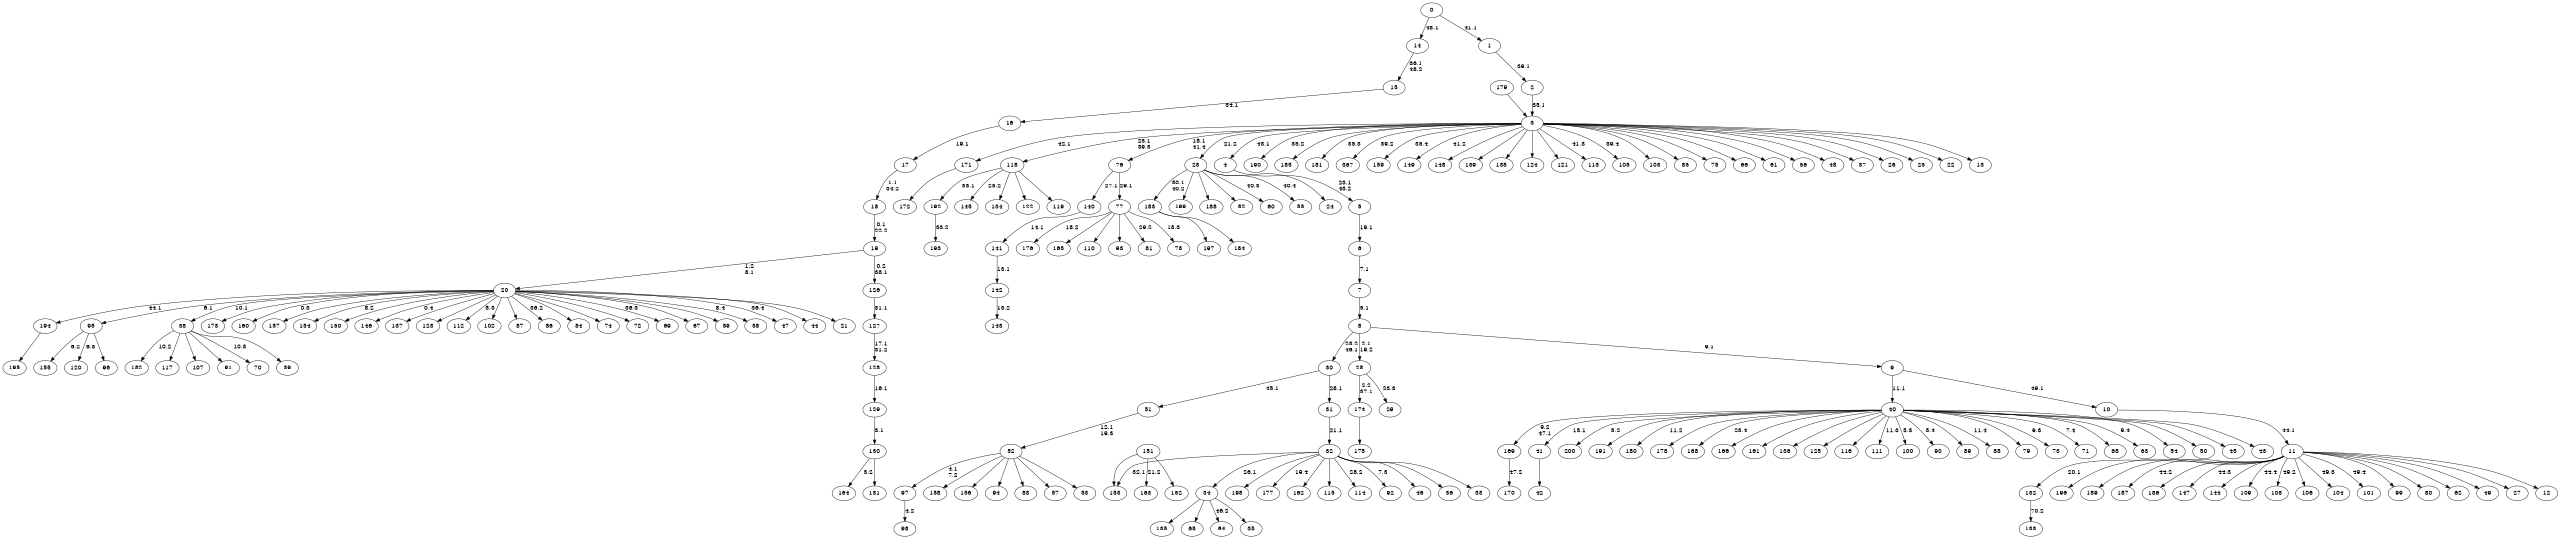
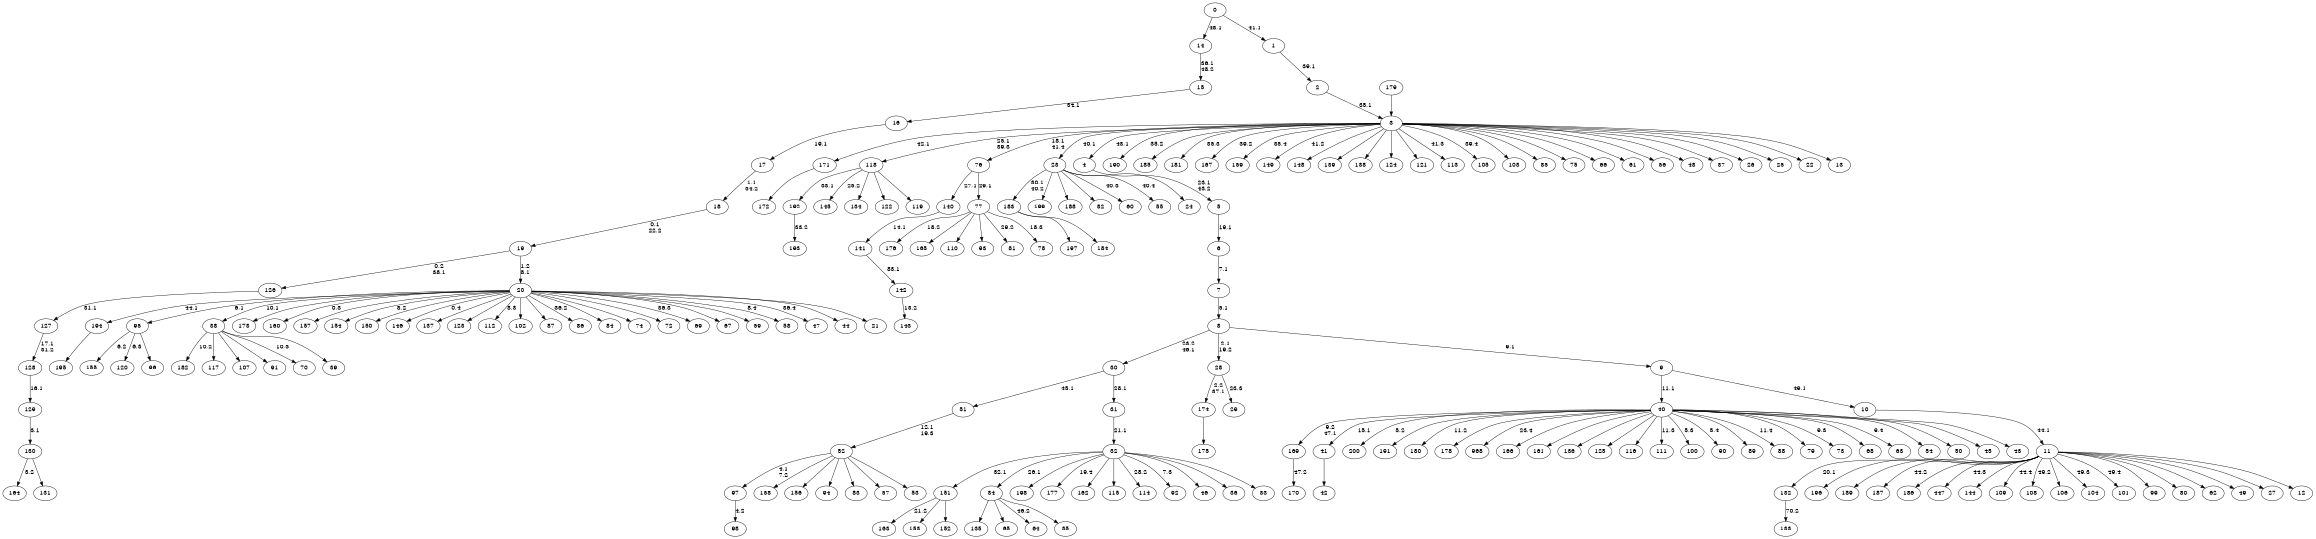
(1230, 144) -> (1089, 144)
(1348, 165) -> (1207, 165)
(1004, 270) -> (893, 270)
(1693, 452) -> (1477, 452)
(2086, 452) -> none
(1214, 456) -> (1027, 458)
(2184, 493) -> (1939, 493)
